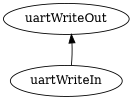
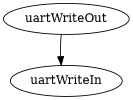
(72, 54) -> (61, 45)
